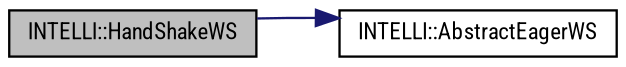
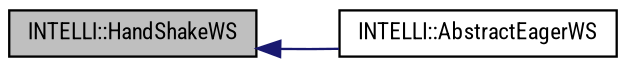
(286, 18) -> (310, 49)
